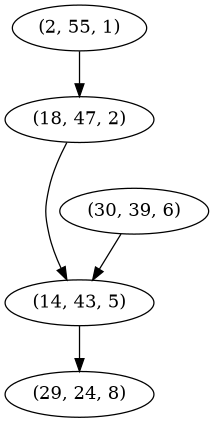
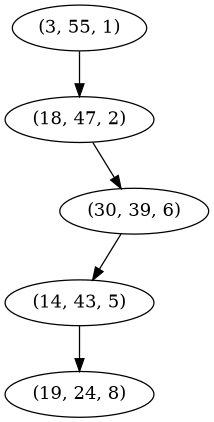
(80, 28) -> (80, 28)
(46, 205) -> (104, 160)
(80, 394) -> (80, 394)
